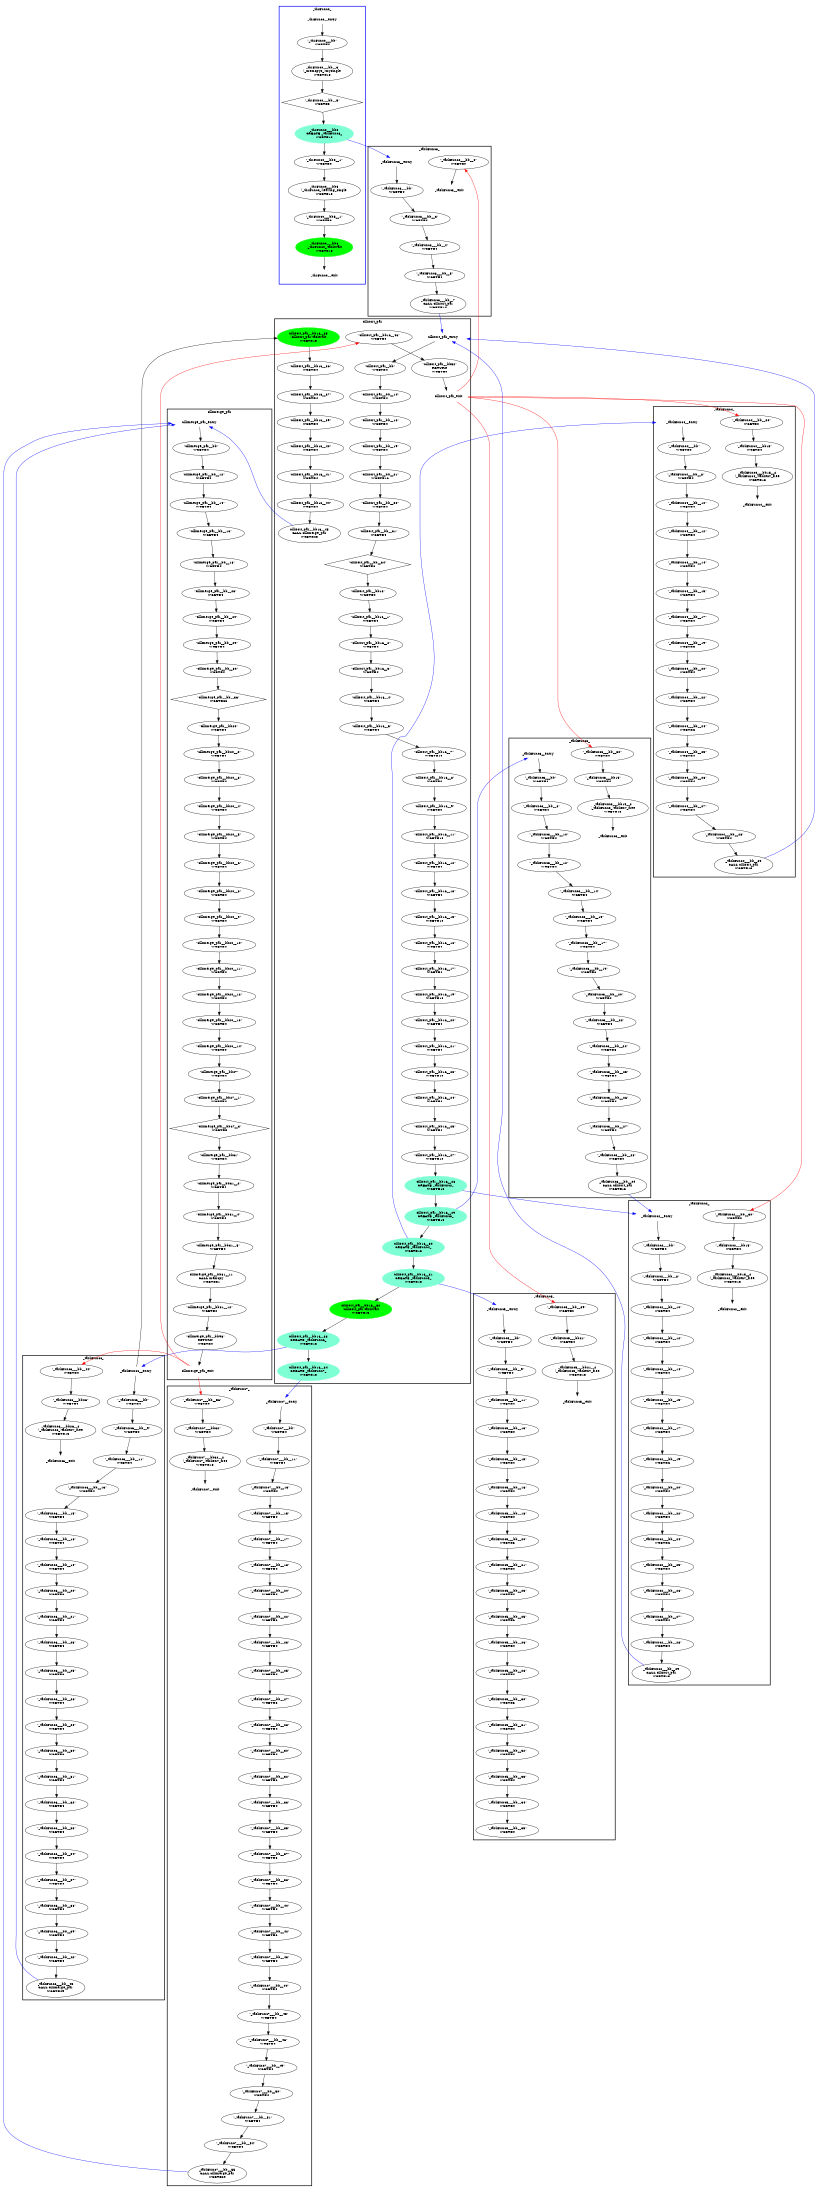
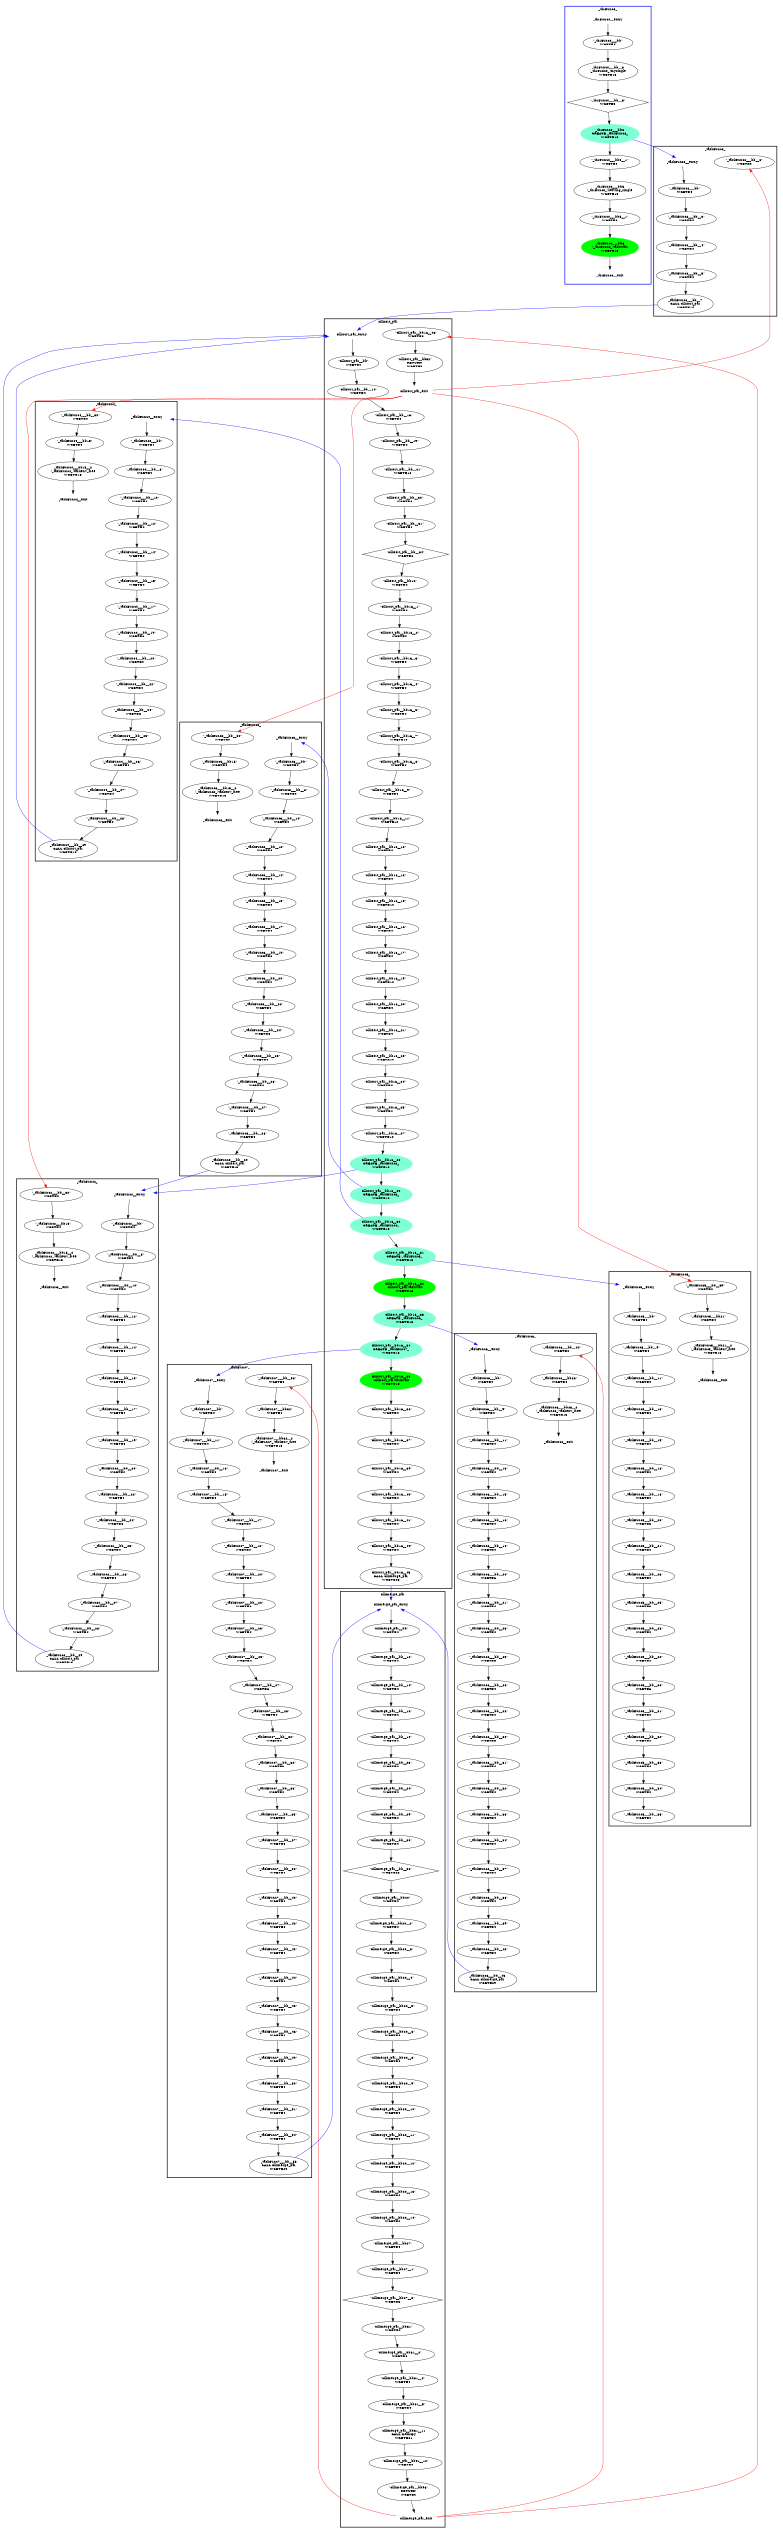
(322, 71) -> (608, 71)
(449, 190) -> none
(142, 800) -> (391, 1363)
